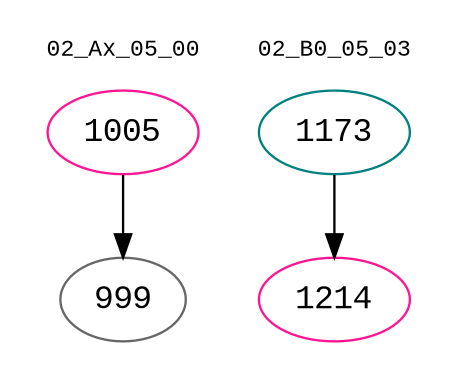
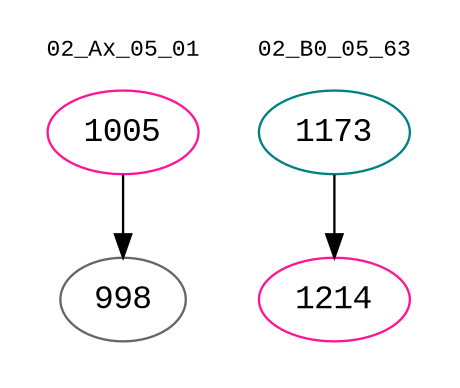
(124, 50) -> (124, 50)
(336, 50) -> (336, 50)
(123, 300) -> (123, 300)
